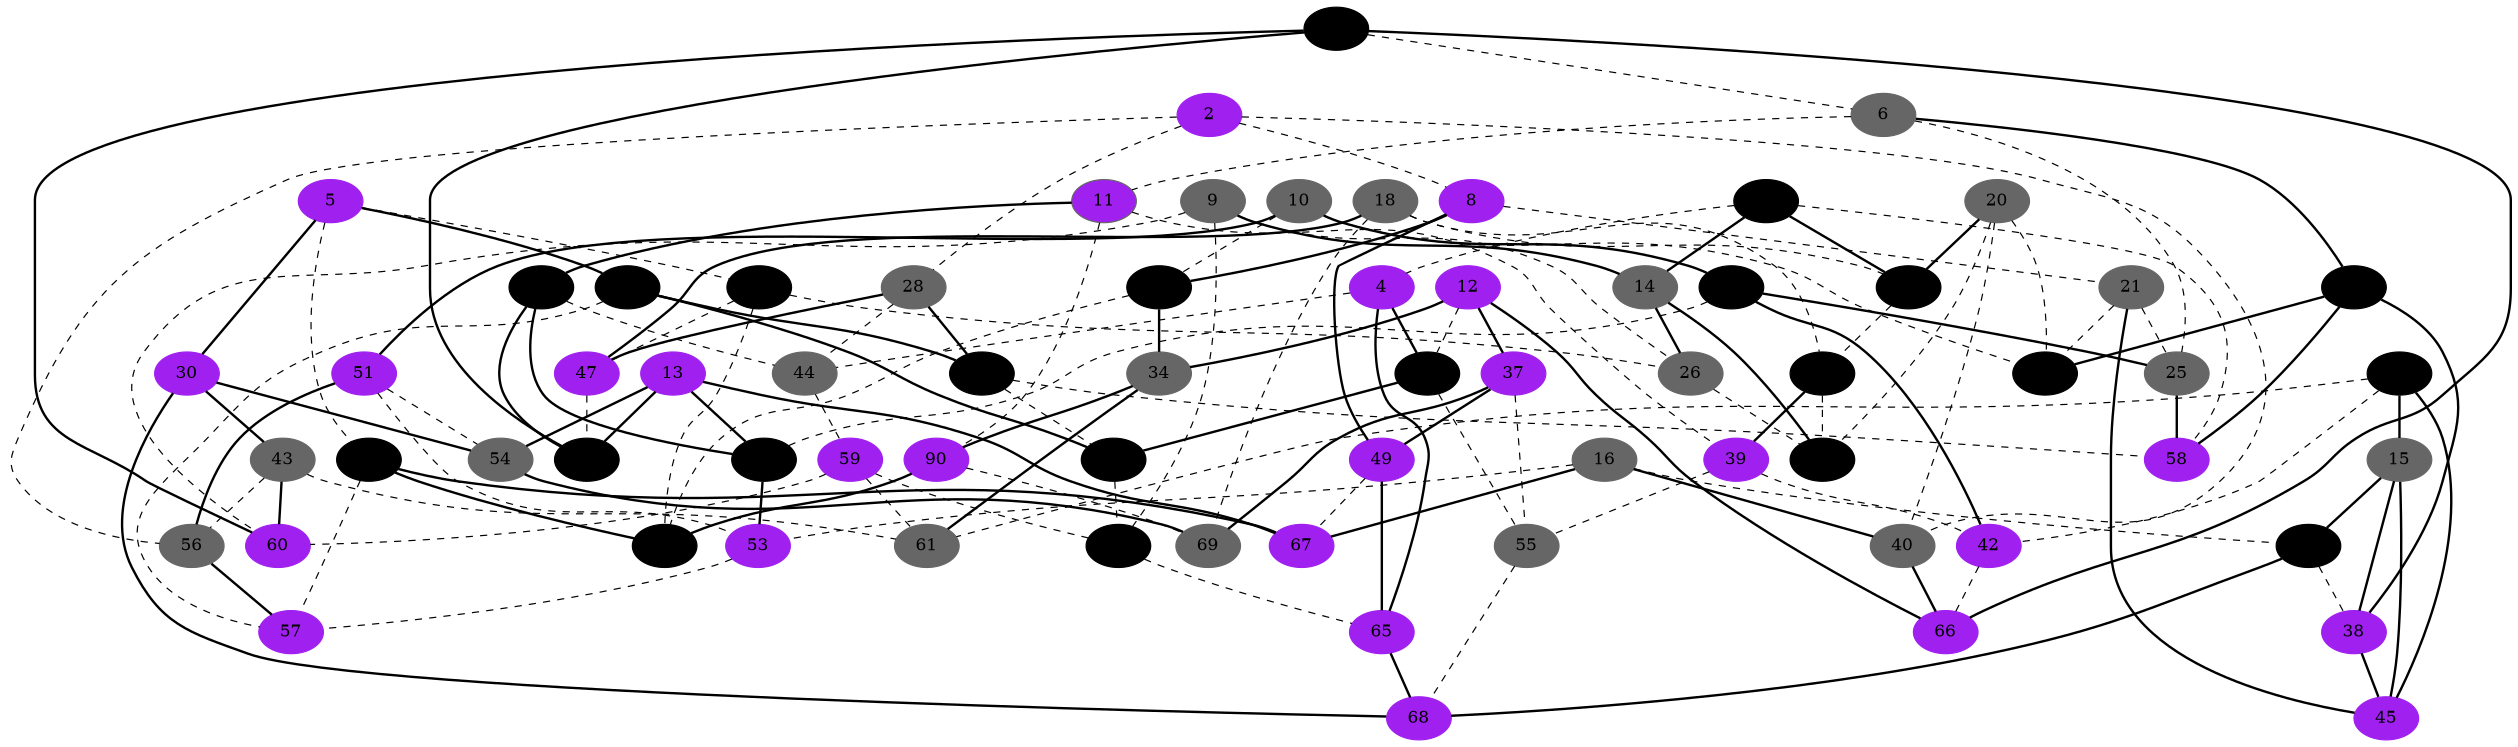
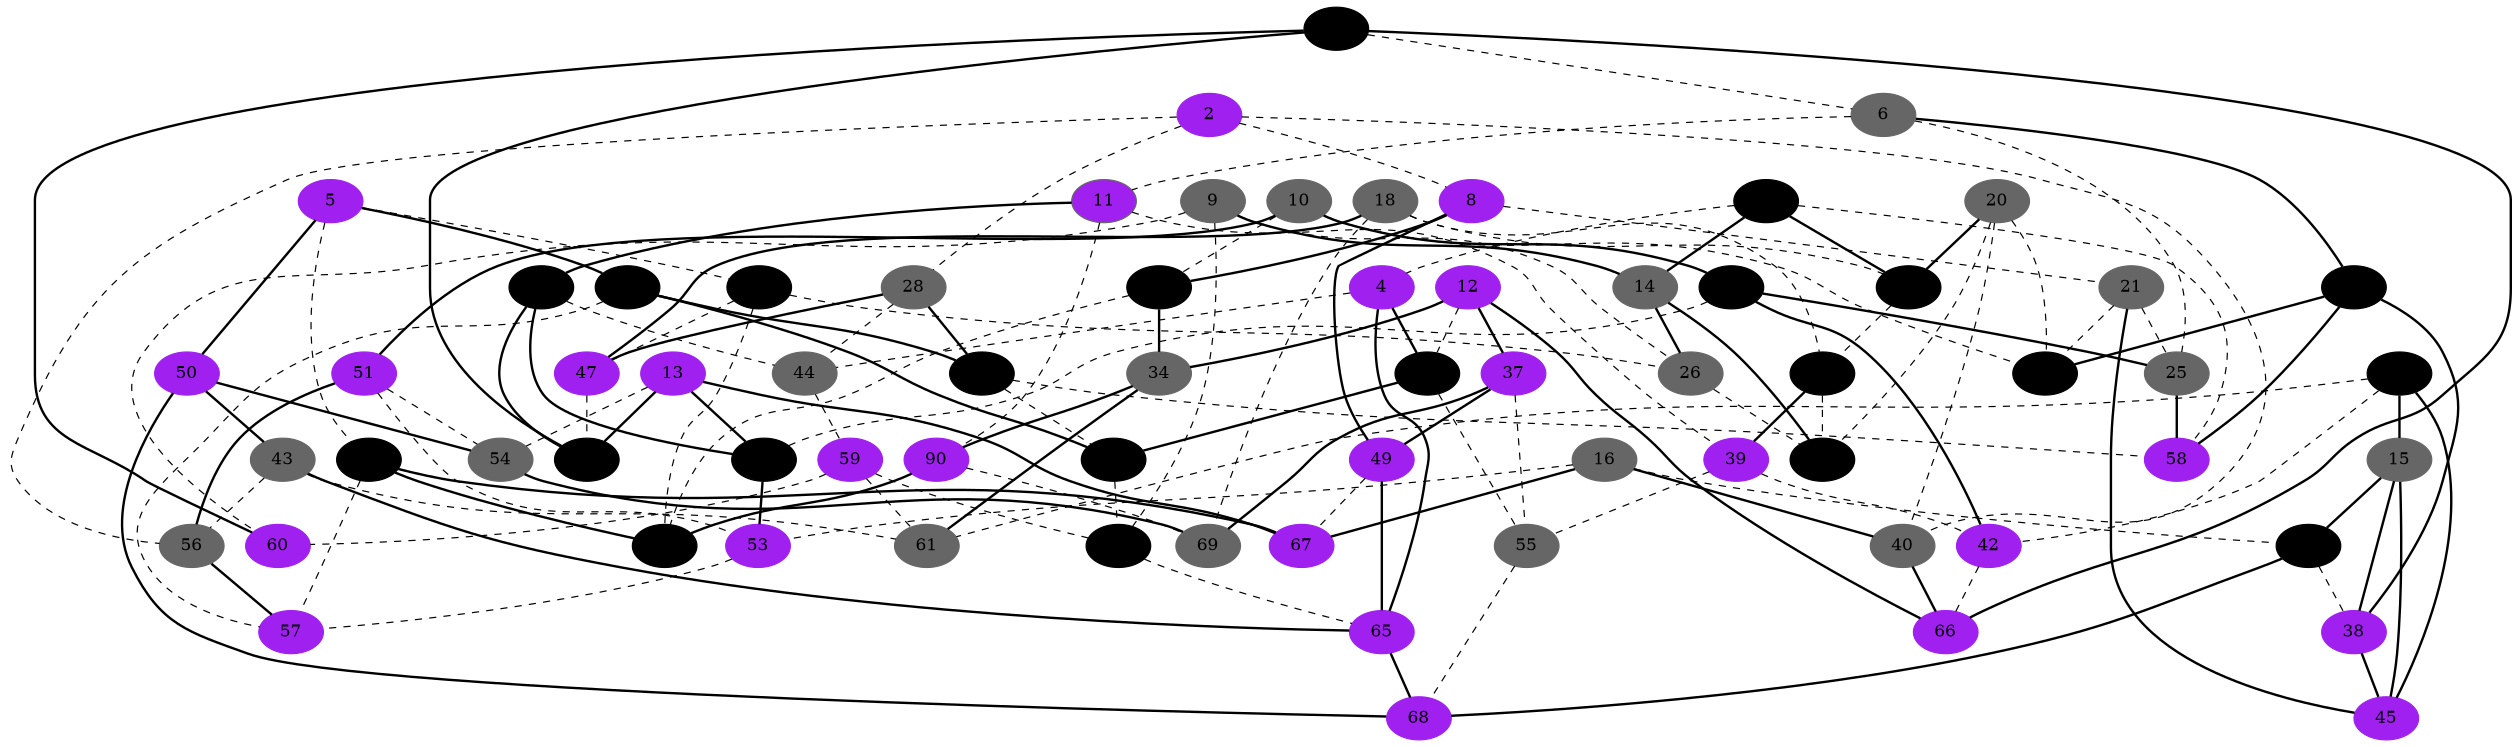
(187, 374) -> (187, 374)
(596, 412) -> (596, 412)
(280, 503) -> (821, 597)
